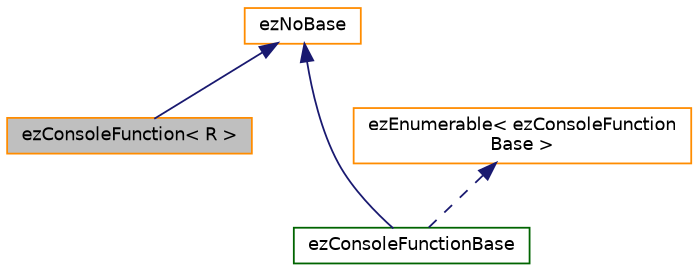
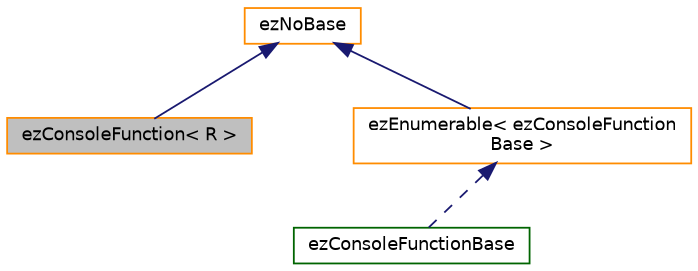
(334, 154) -> (411, 80)
